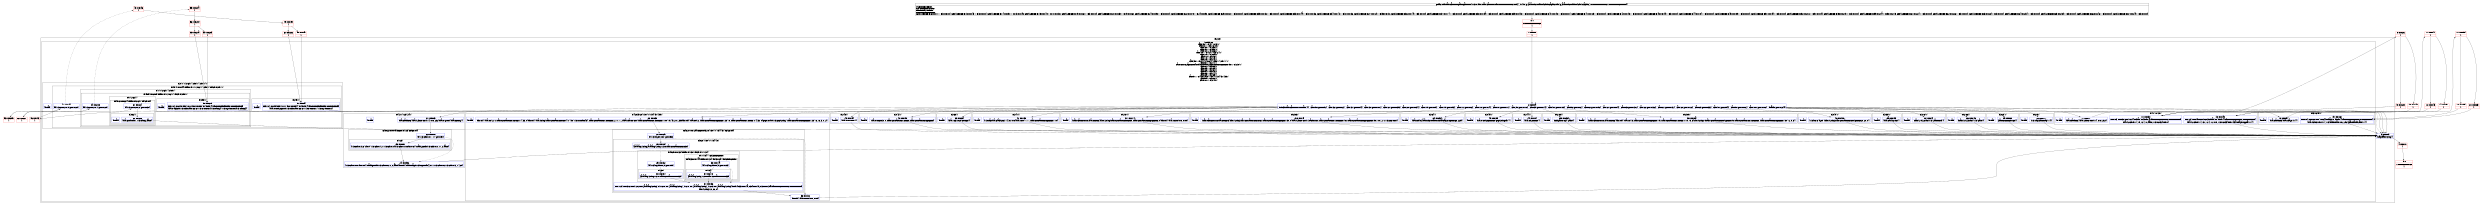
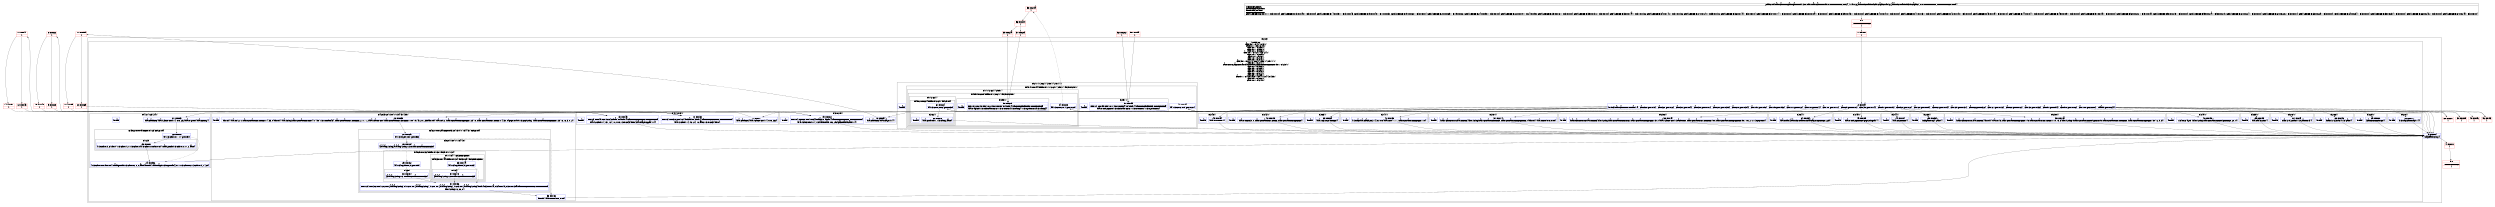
(288, 23) -> none
